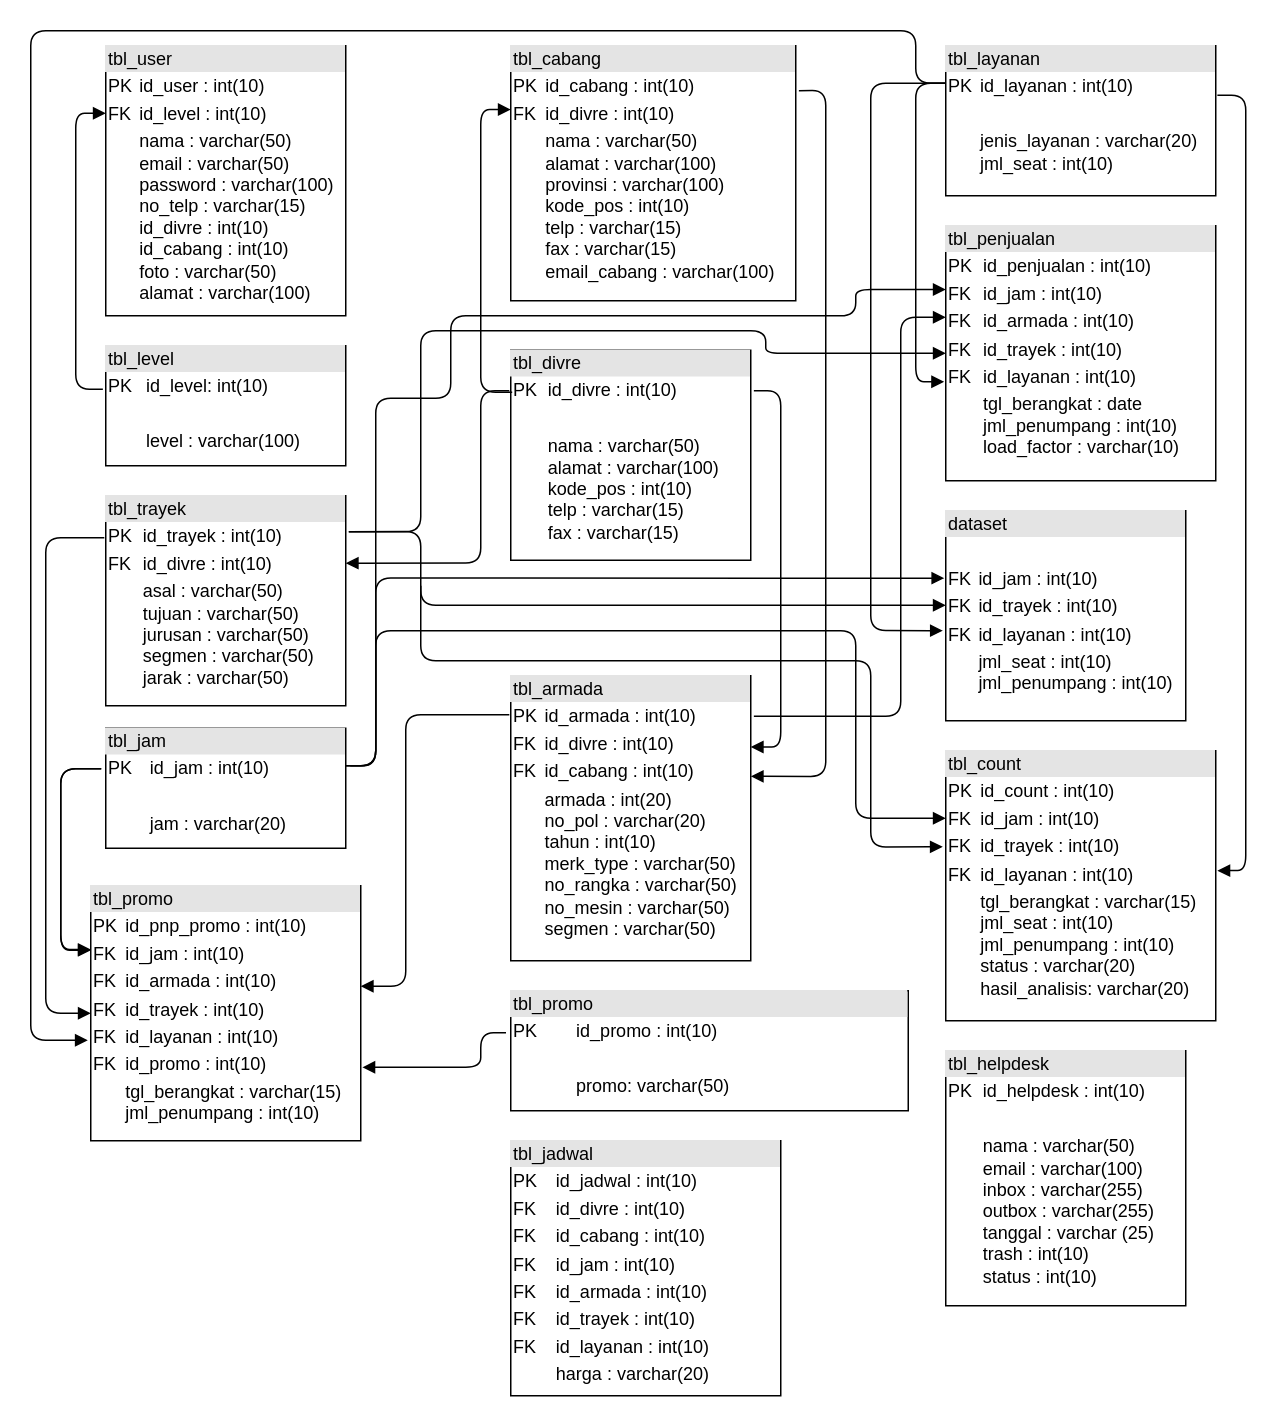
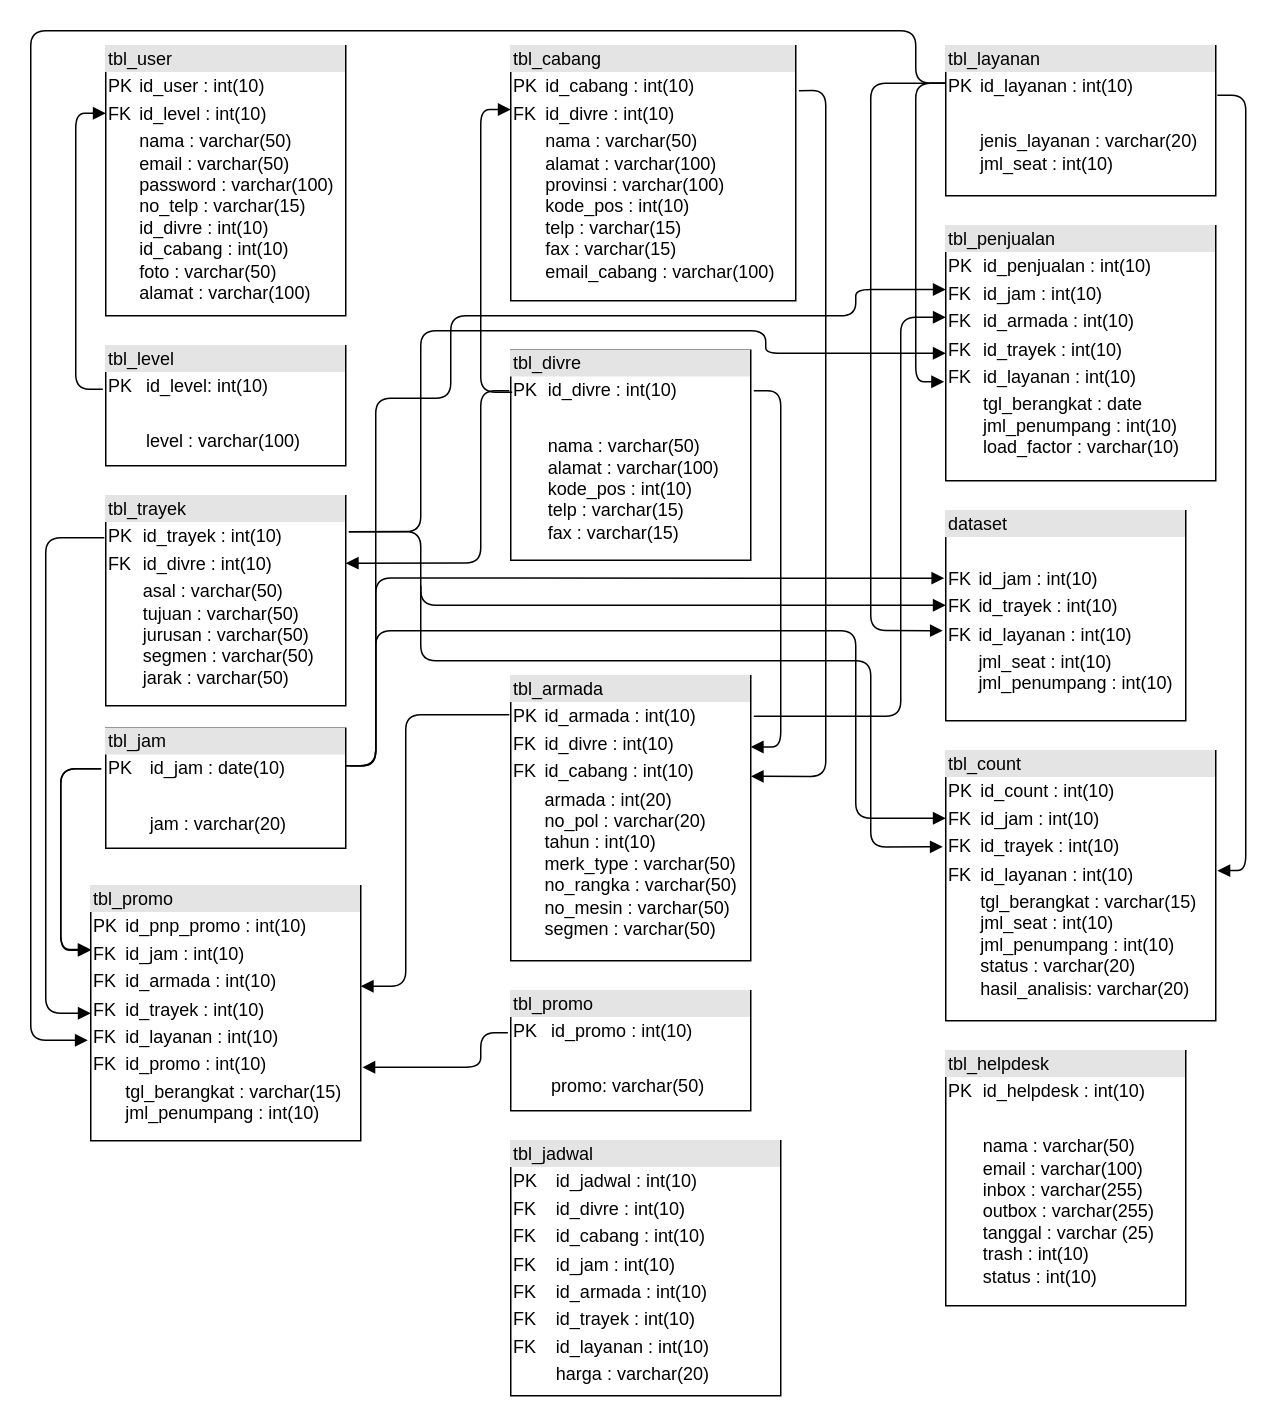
(185, 761) -> (192, 761)
(710, 1051) -> (631, 1051)
